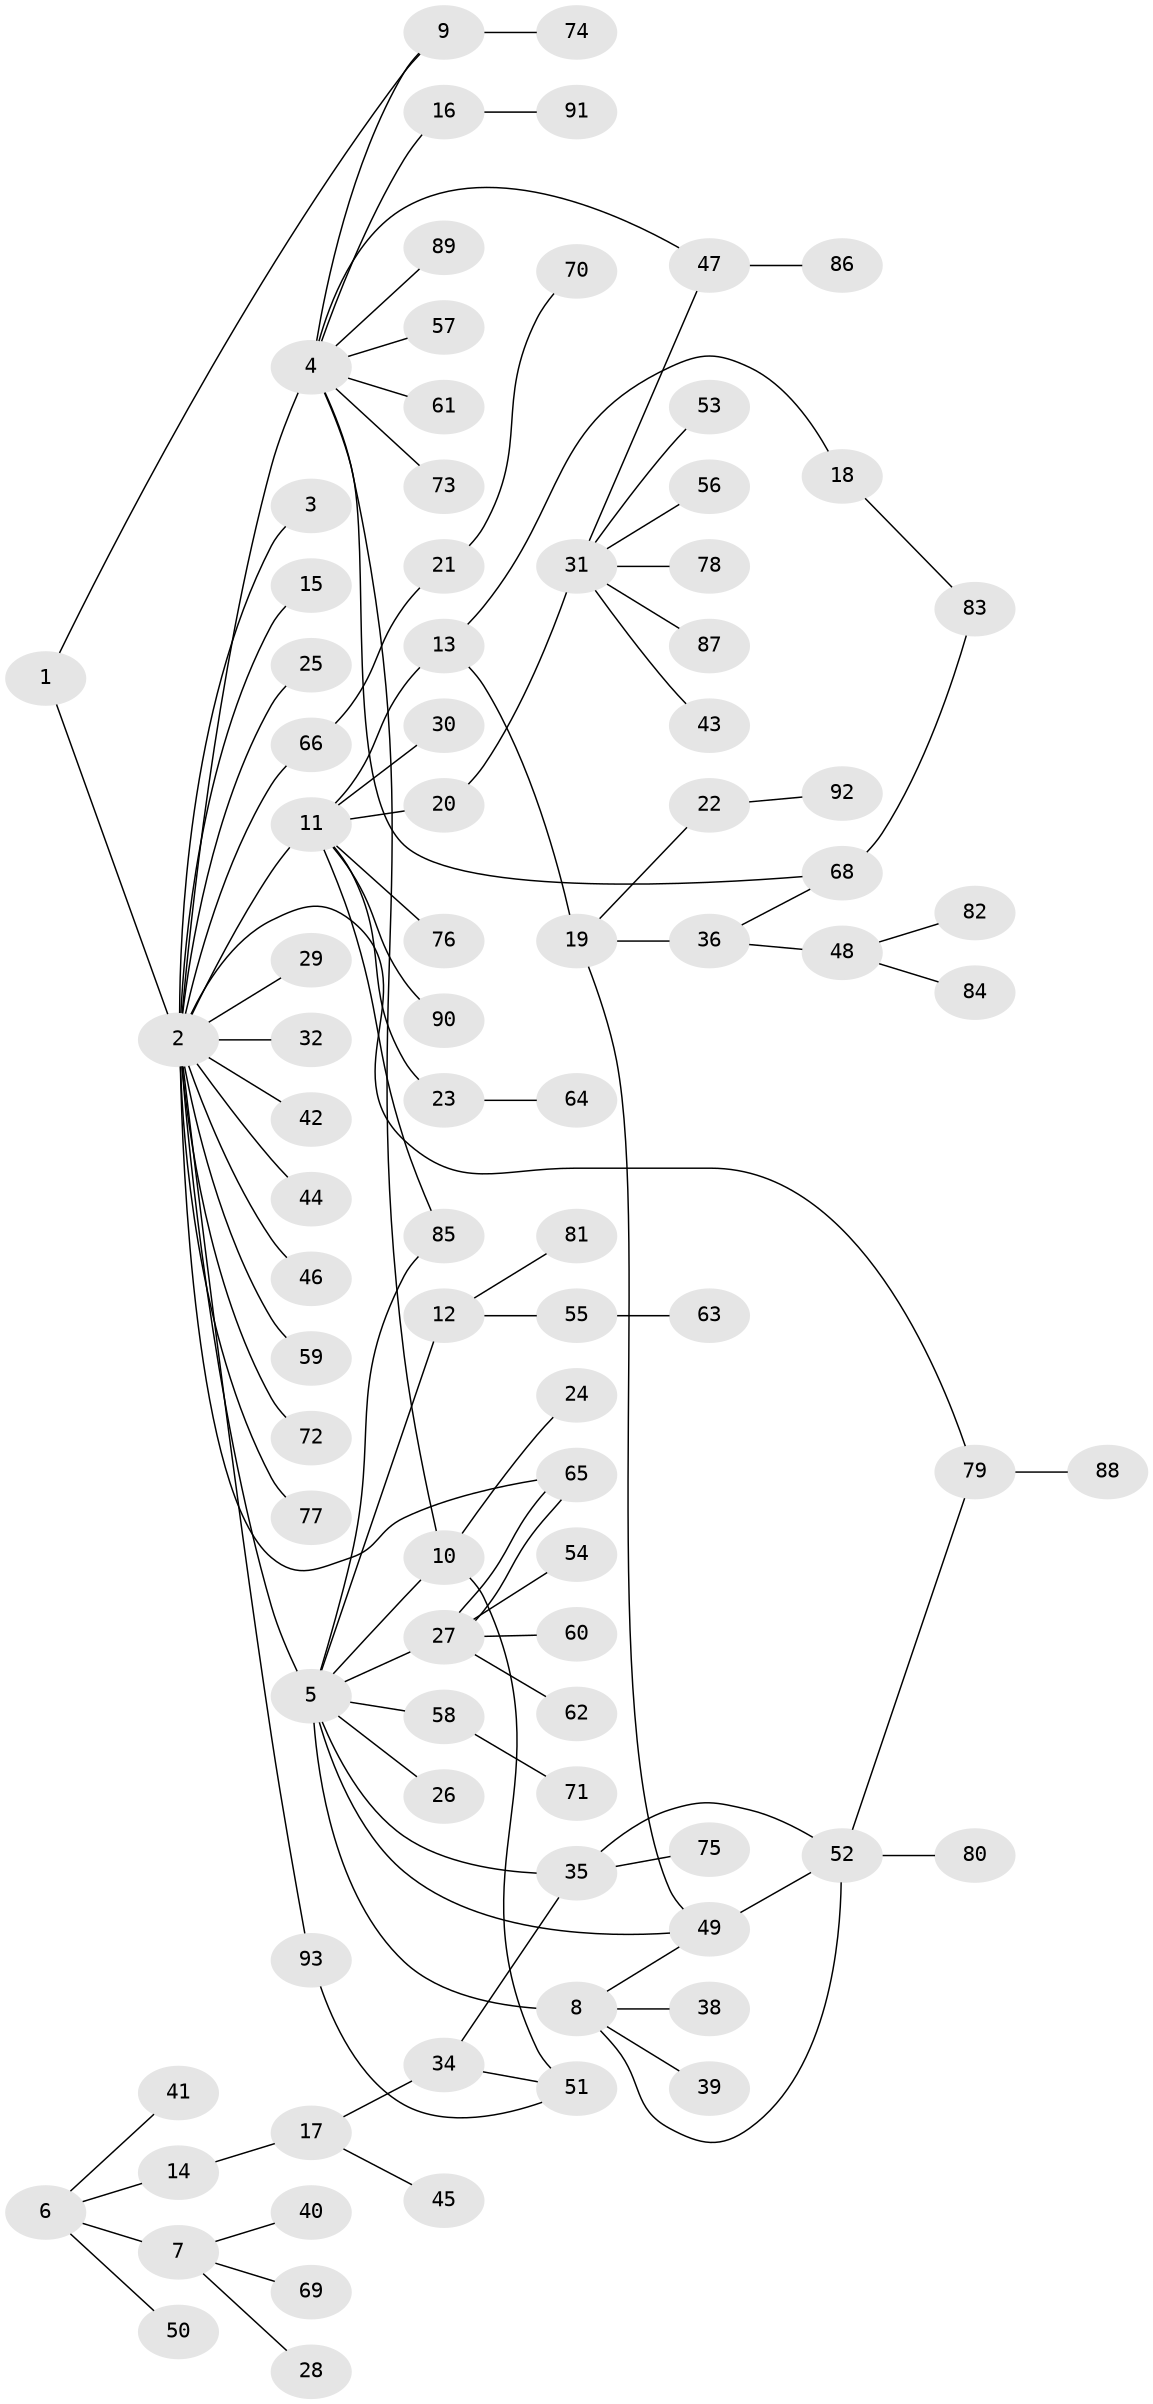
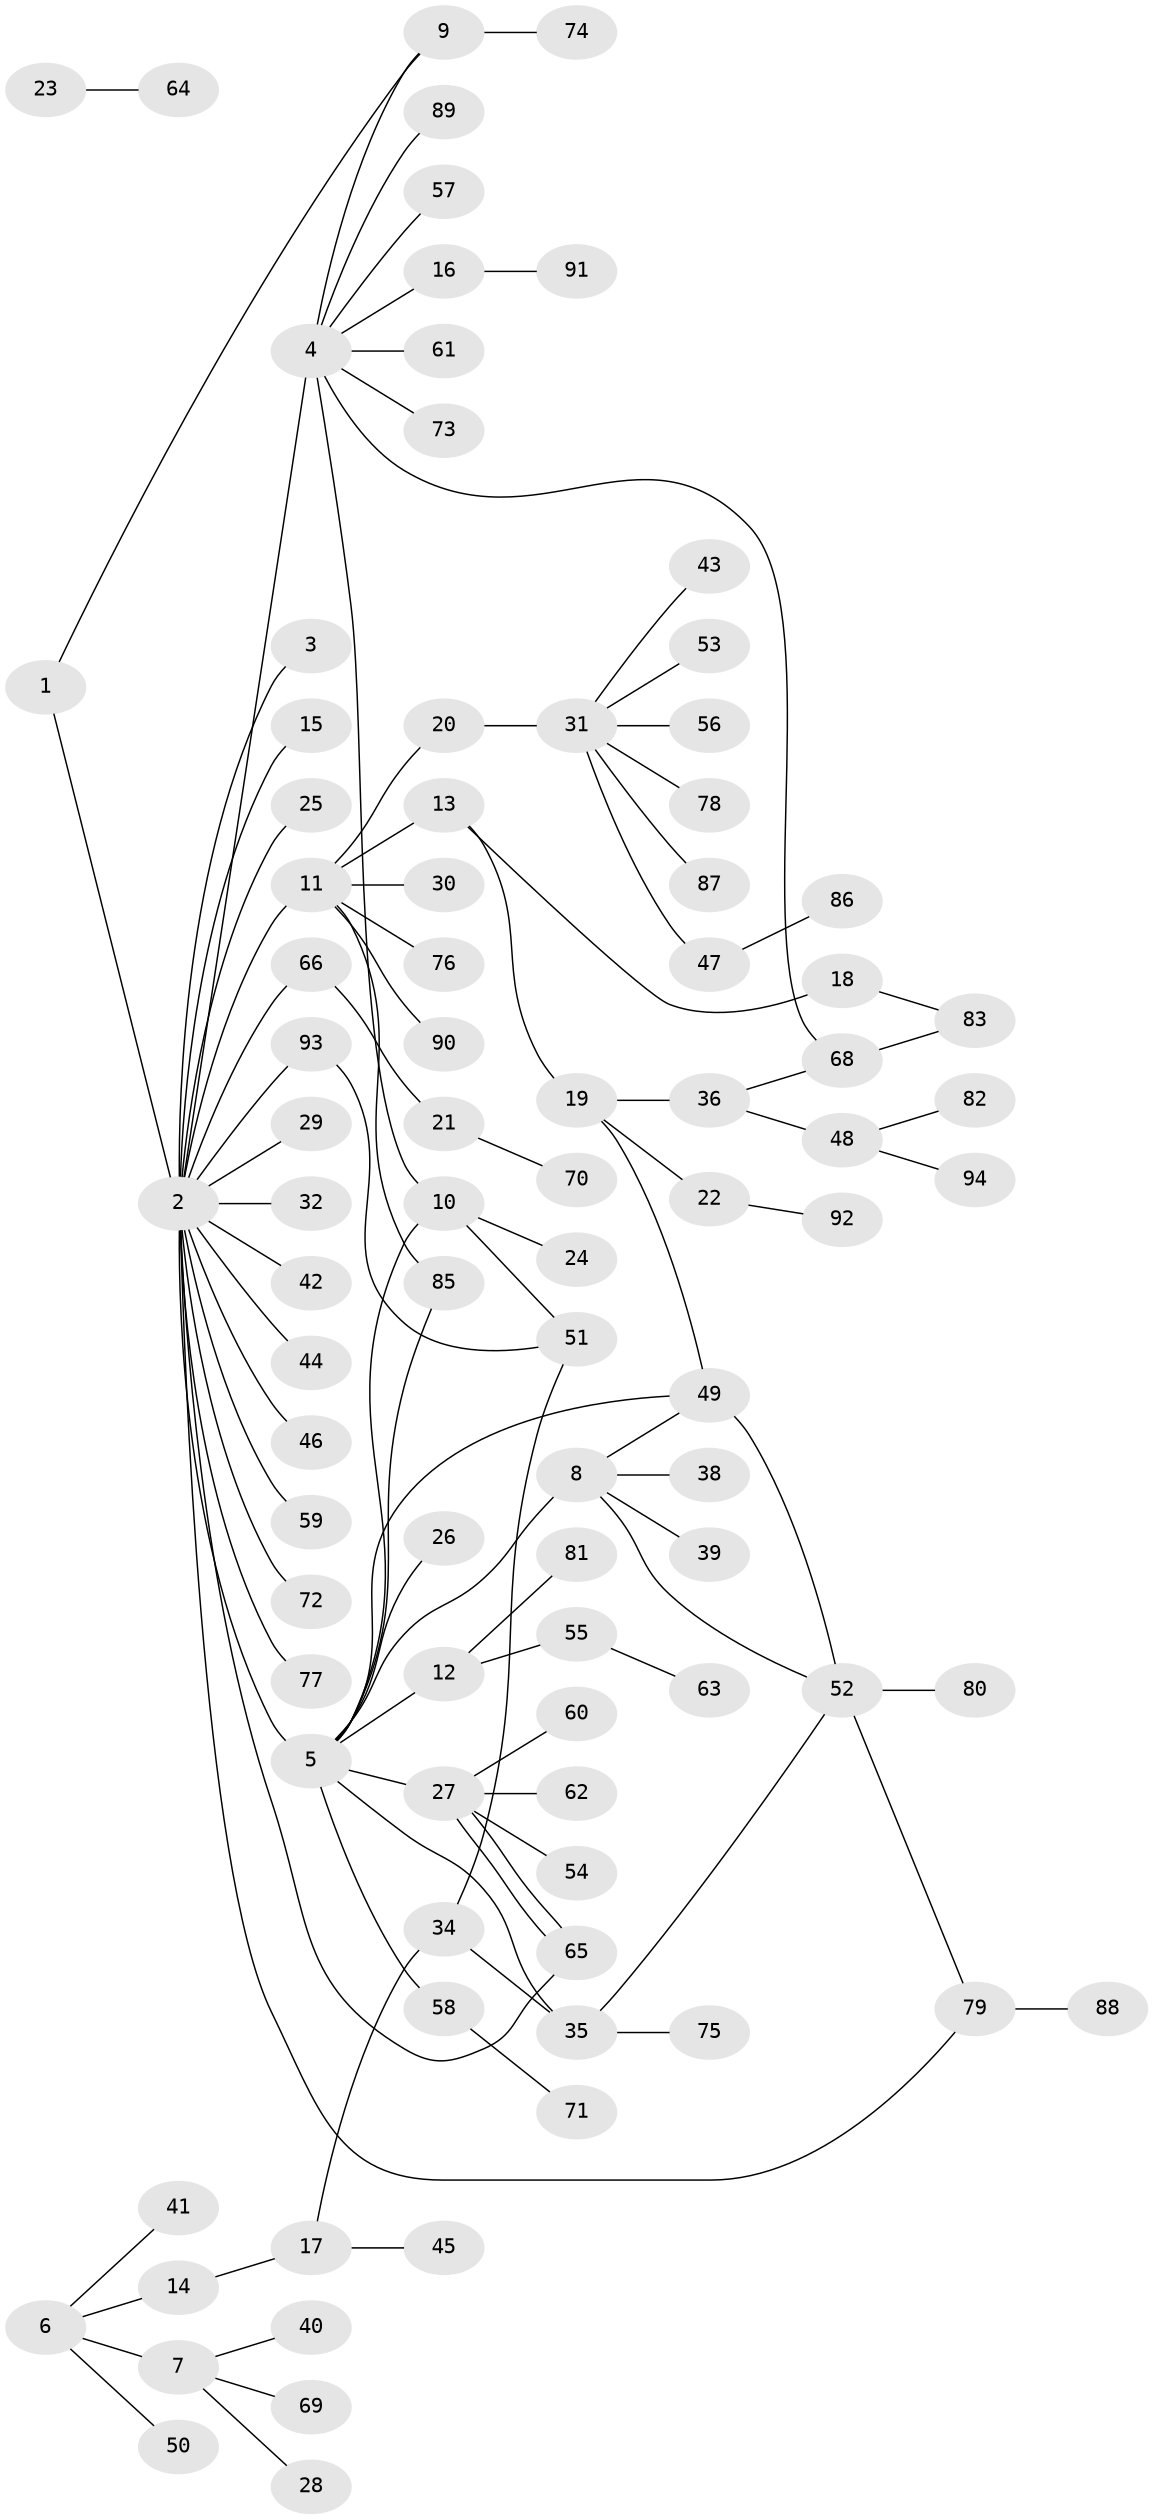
(465, 190) -> none
(376, 963) -> none
(975, 993) -> (975, 1180)
